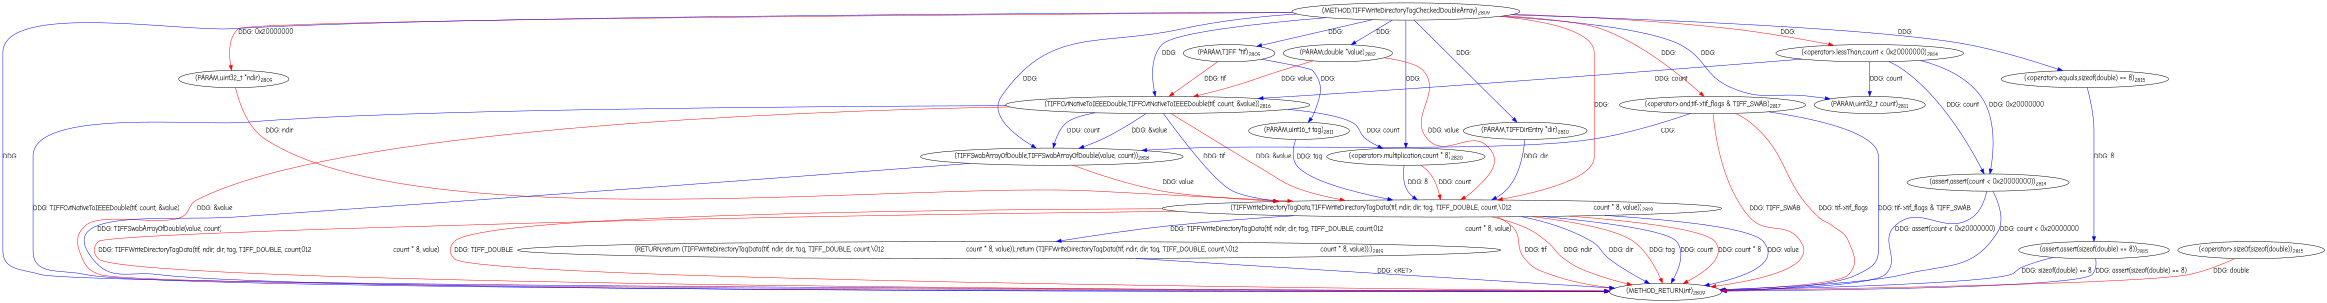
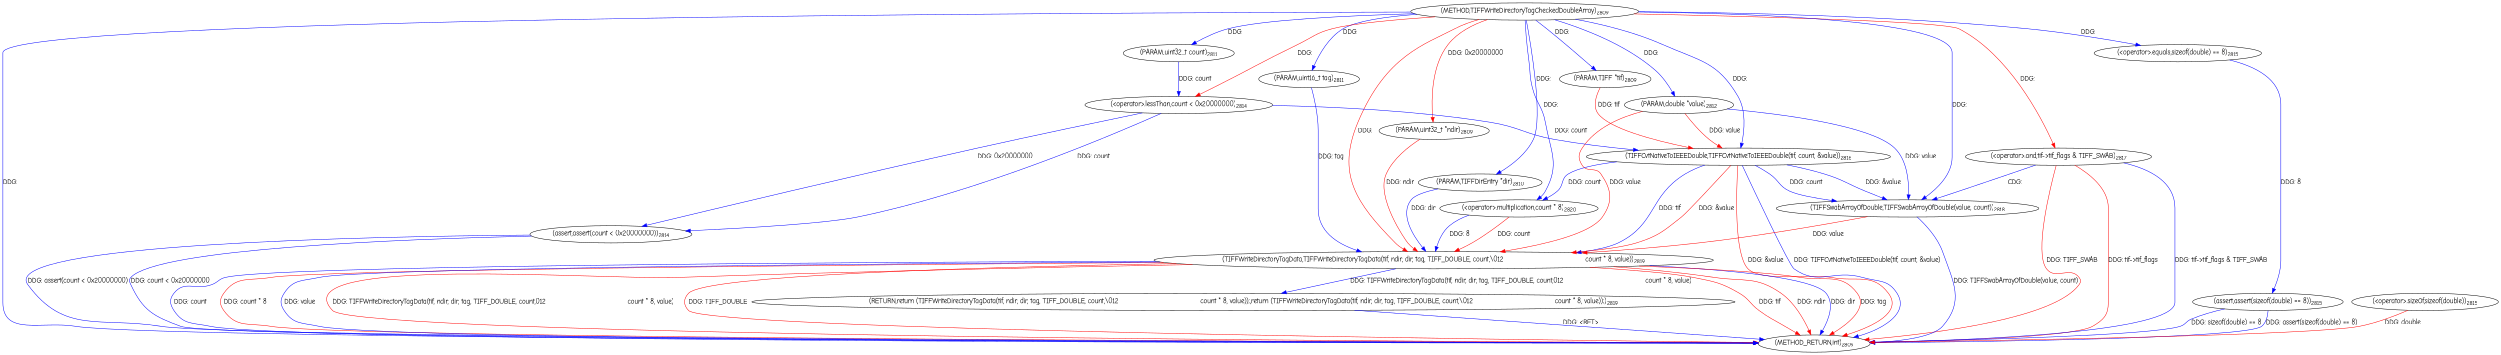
(1312, 70) -> (1342, 30)
(1870, 77) -> (1179, 77)
none -> (1838, 125)
